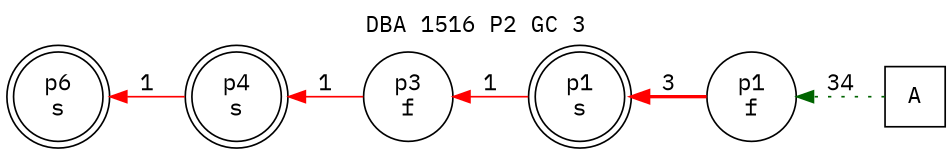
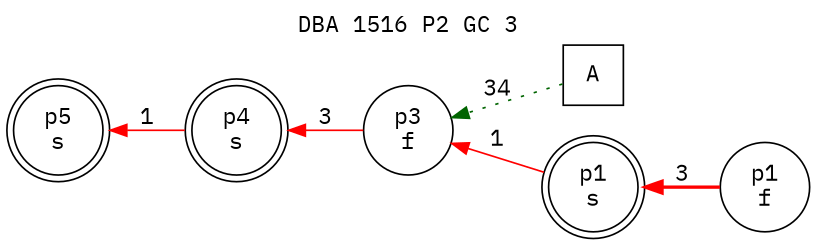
(326, 84) -> (326, 118)
(58, 97) -> (58, 130)
(849, 97) -> (515, 98)
